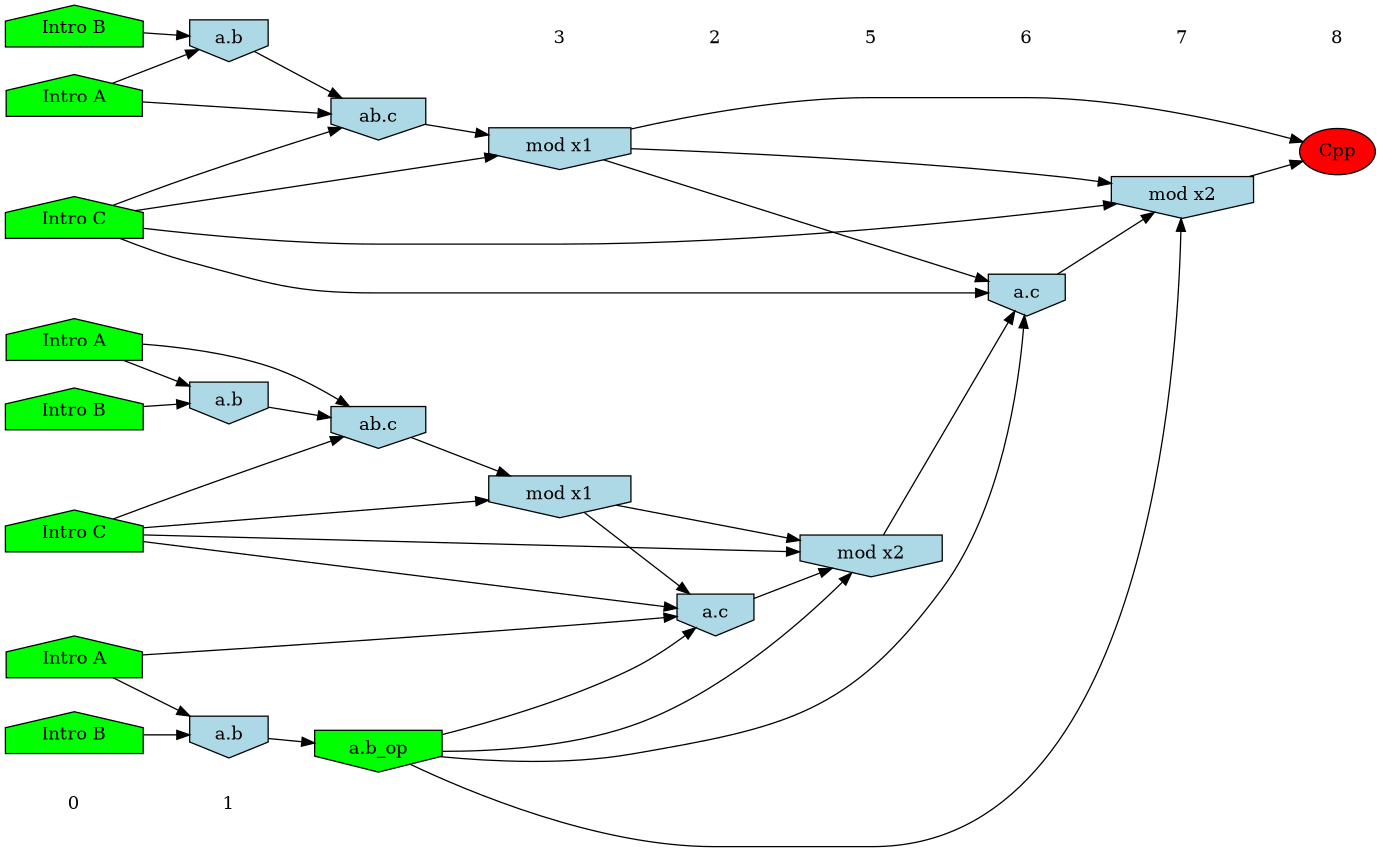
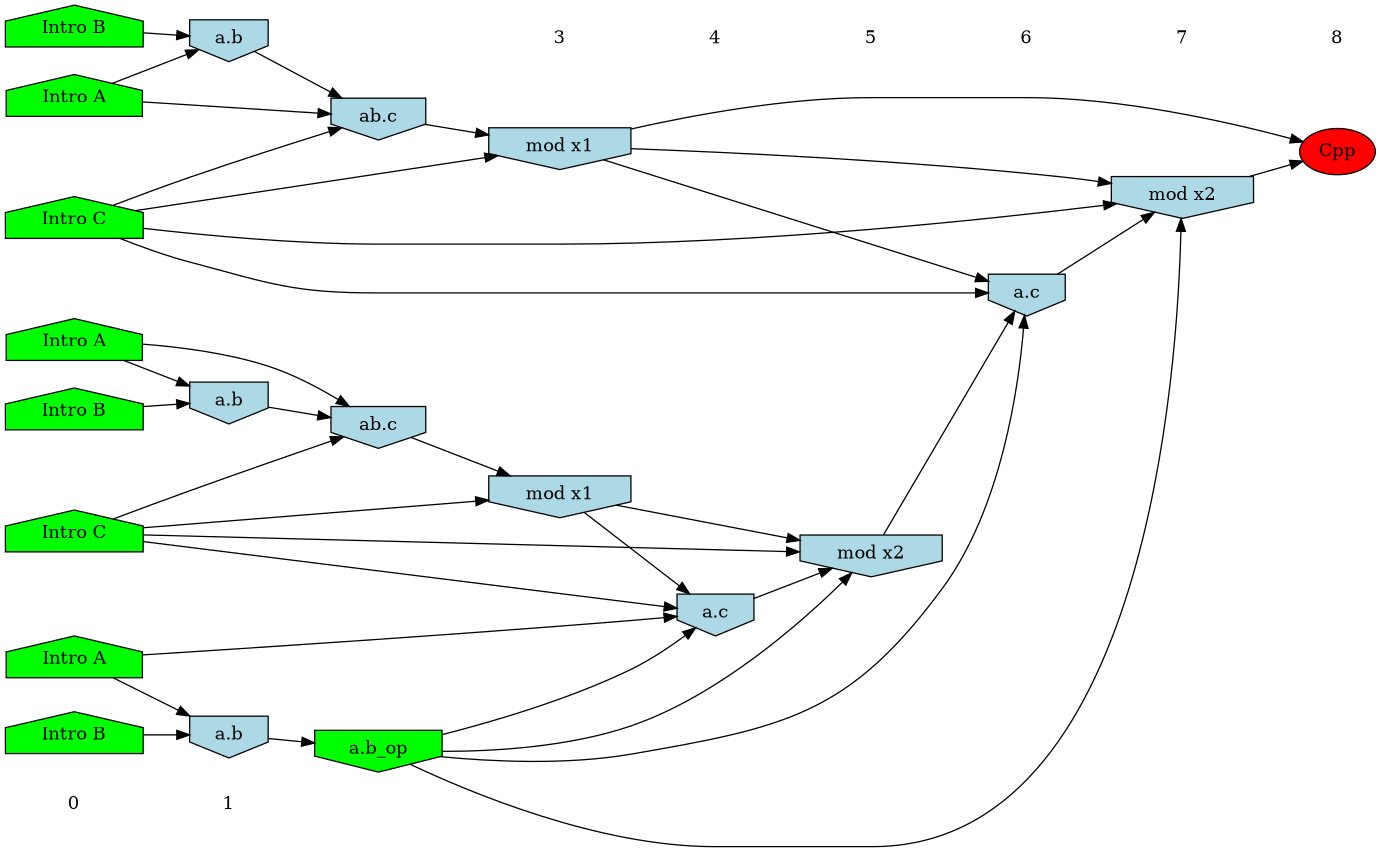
(715, 39) -> (715, 39)
